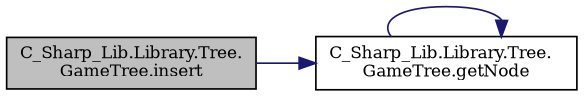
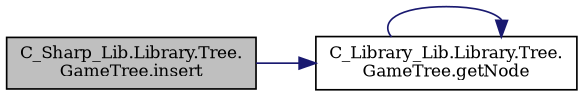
(446, 63) -> (446, 63)
